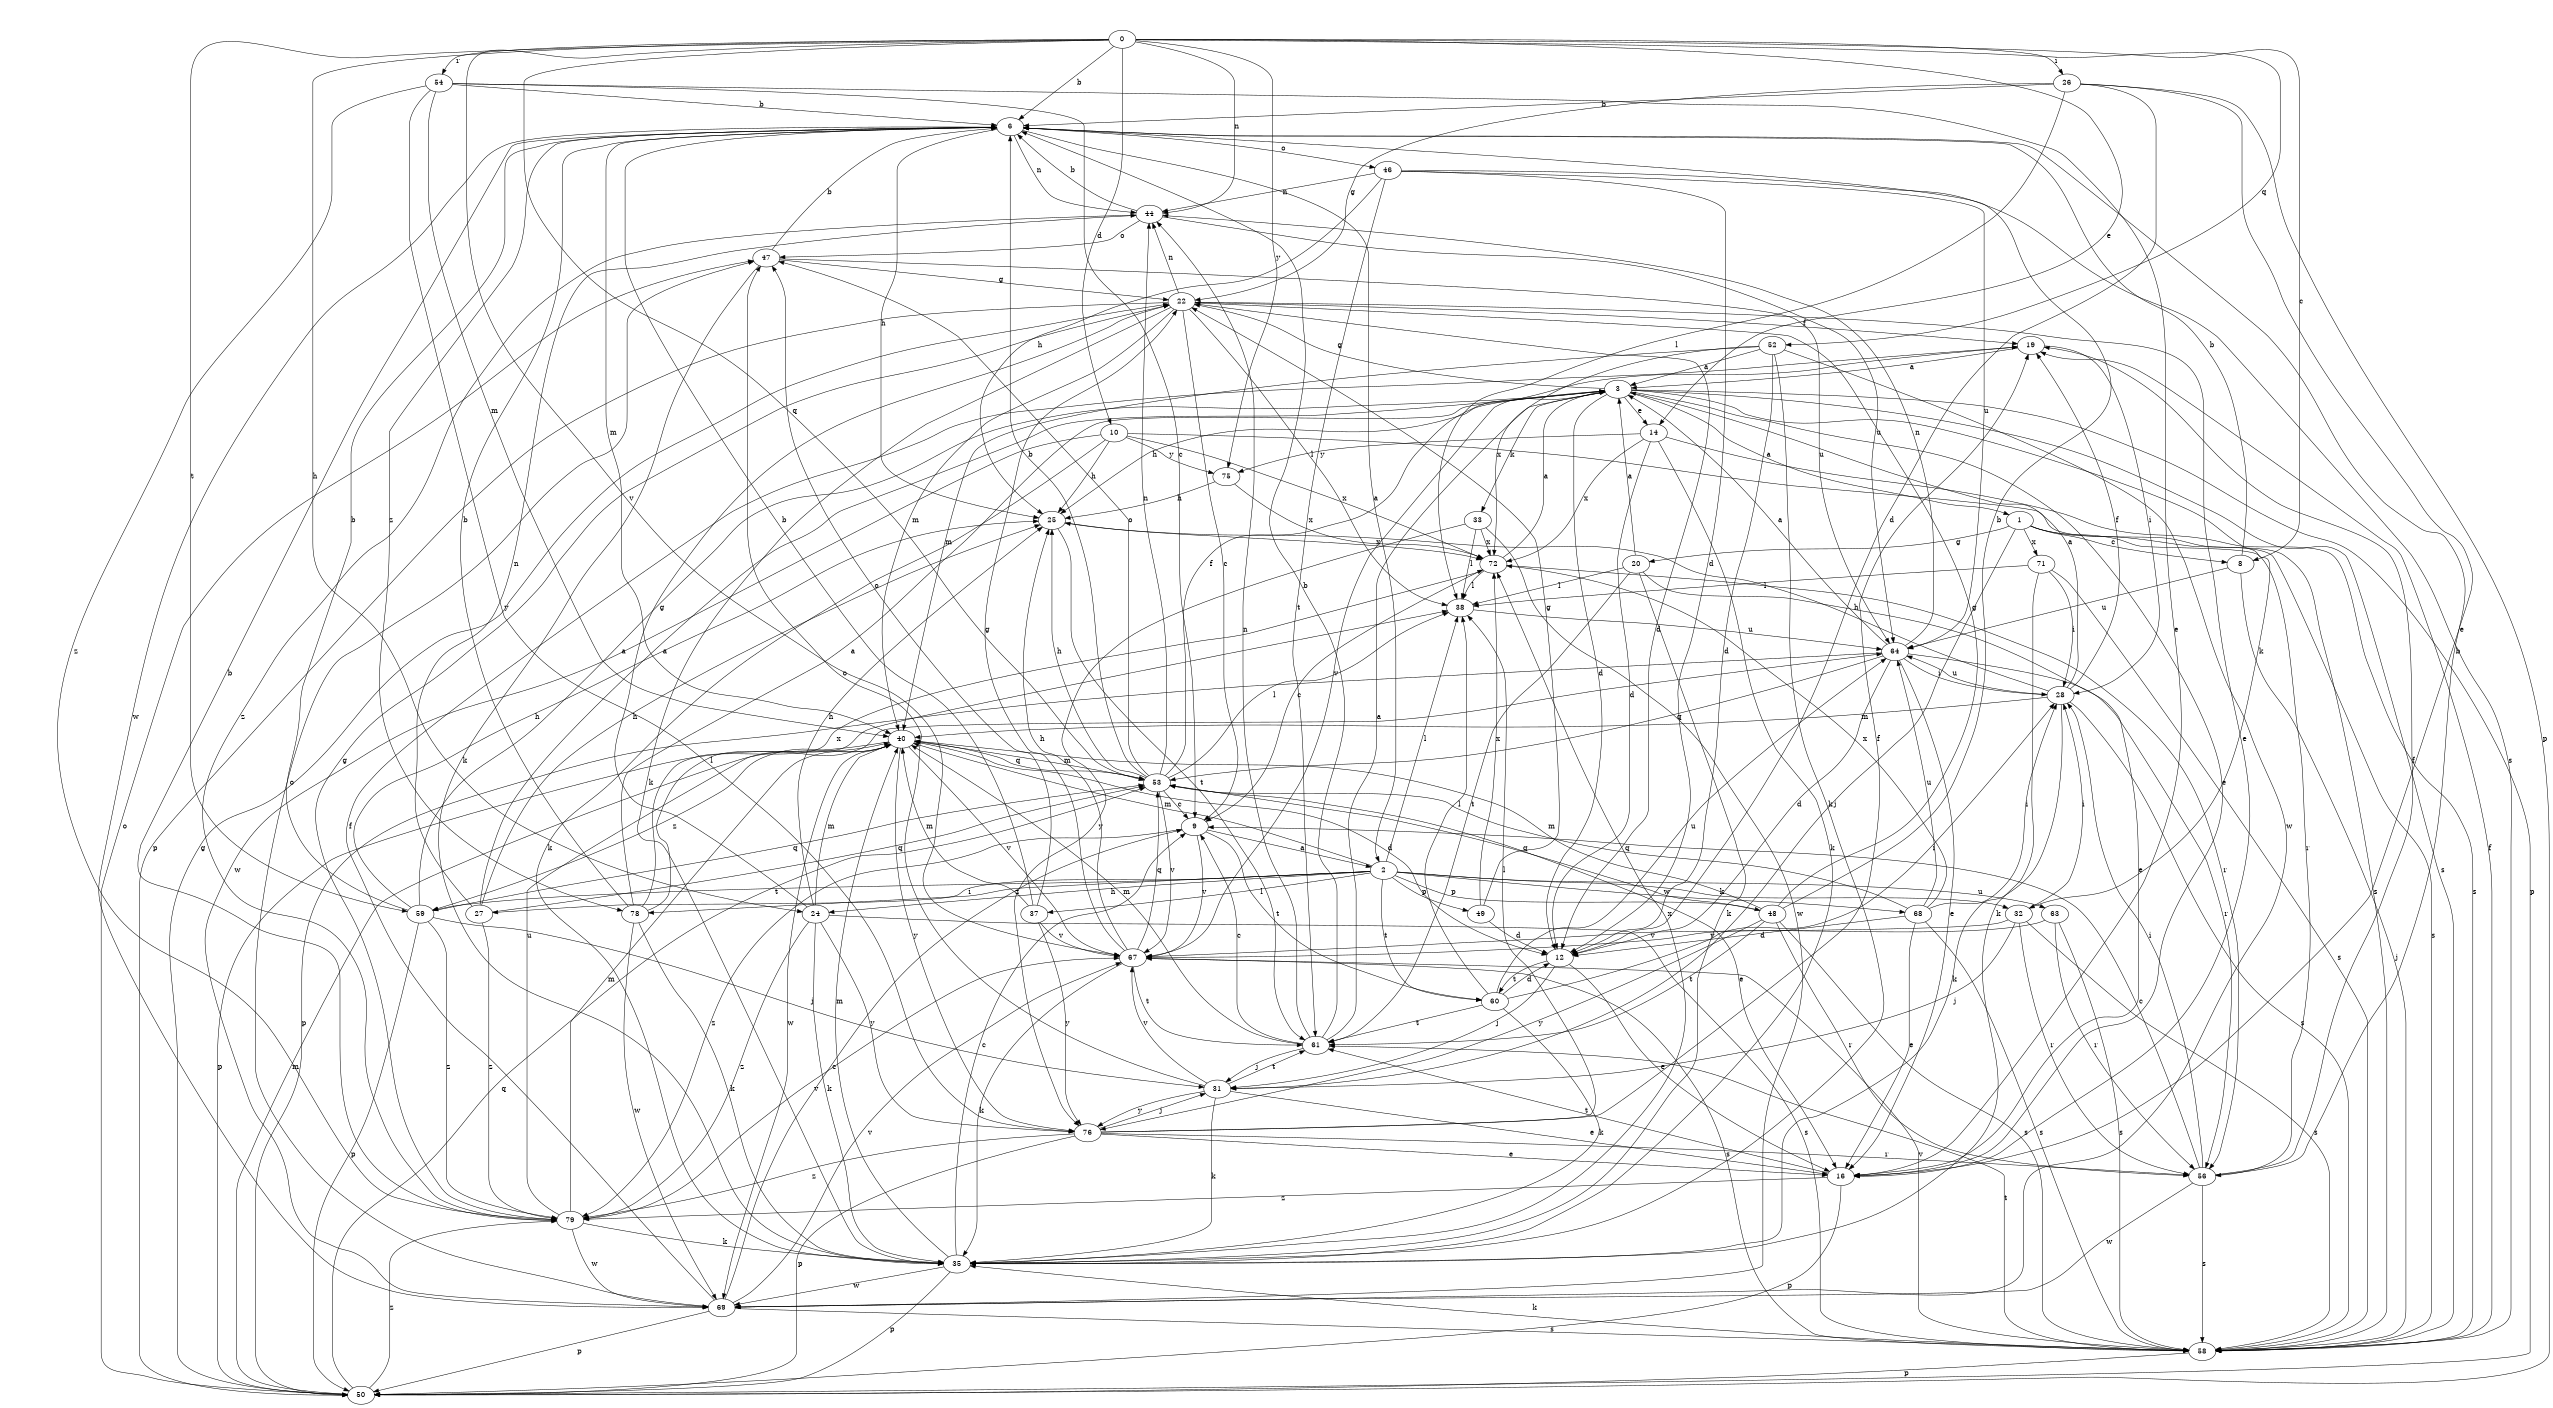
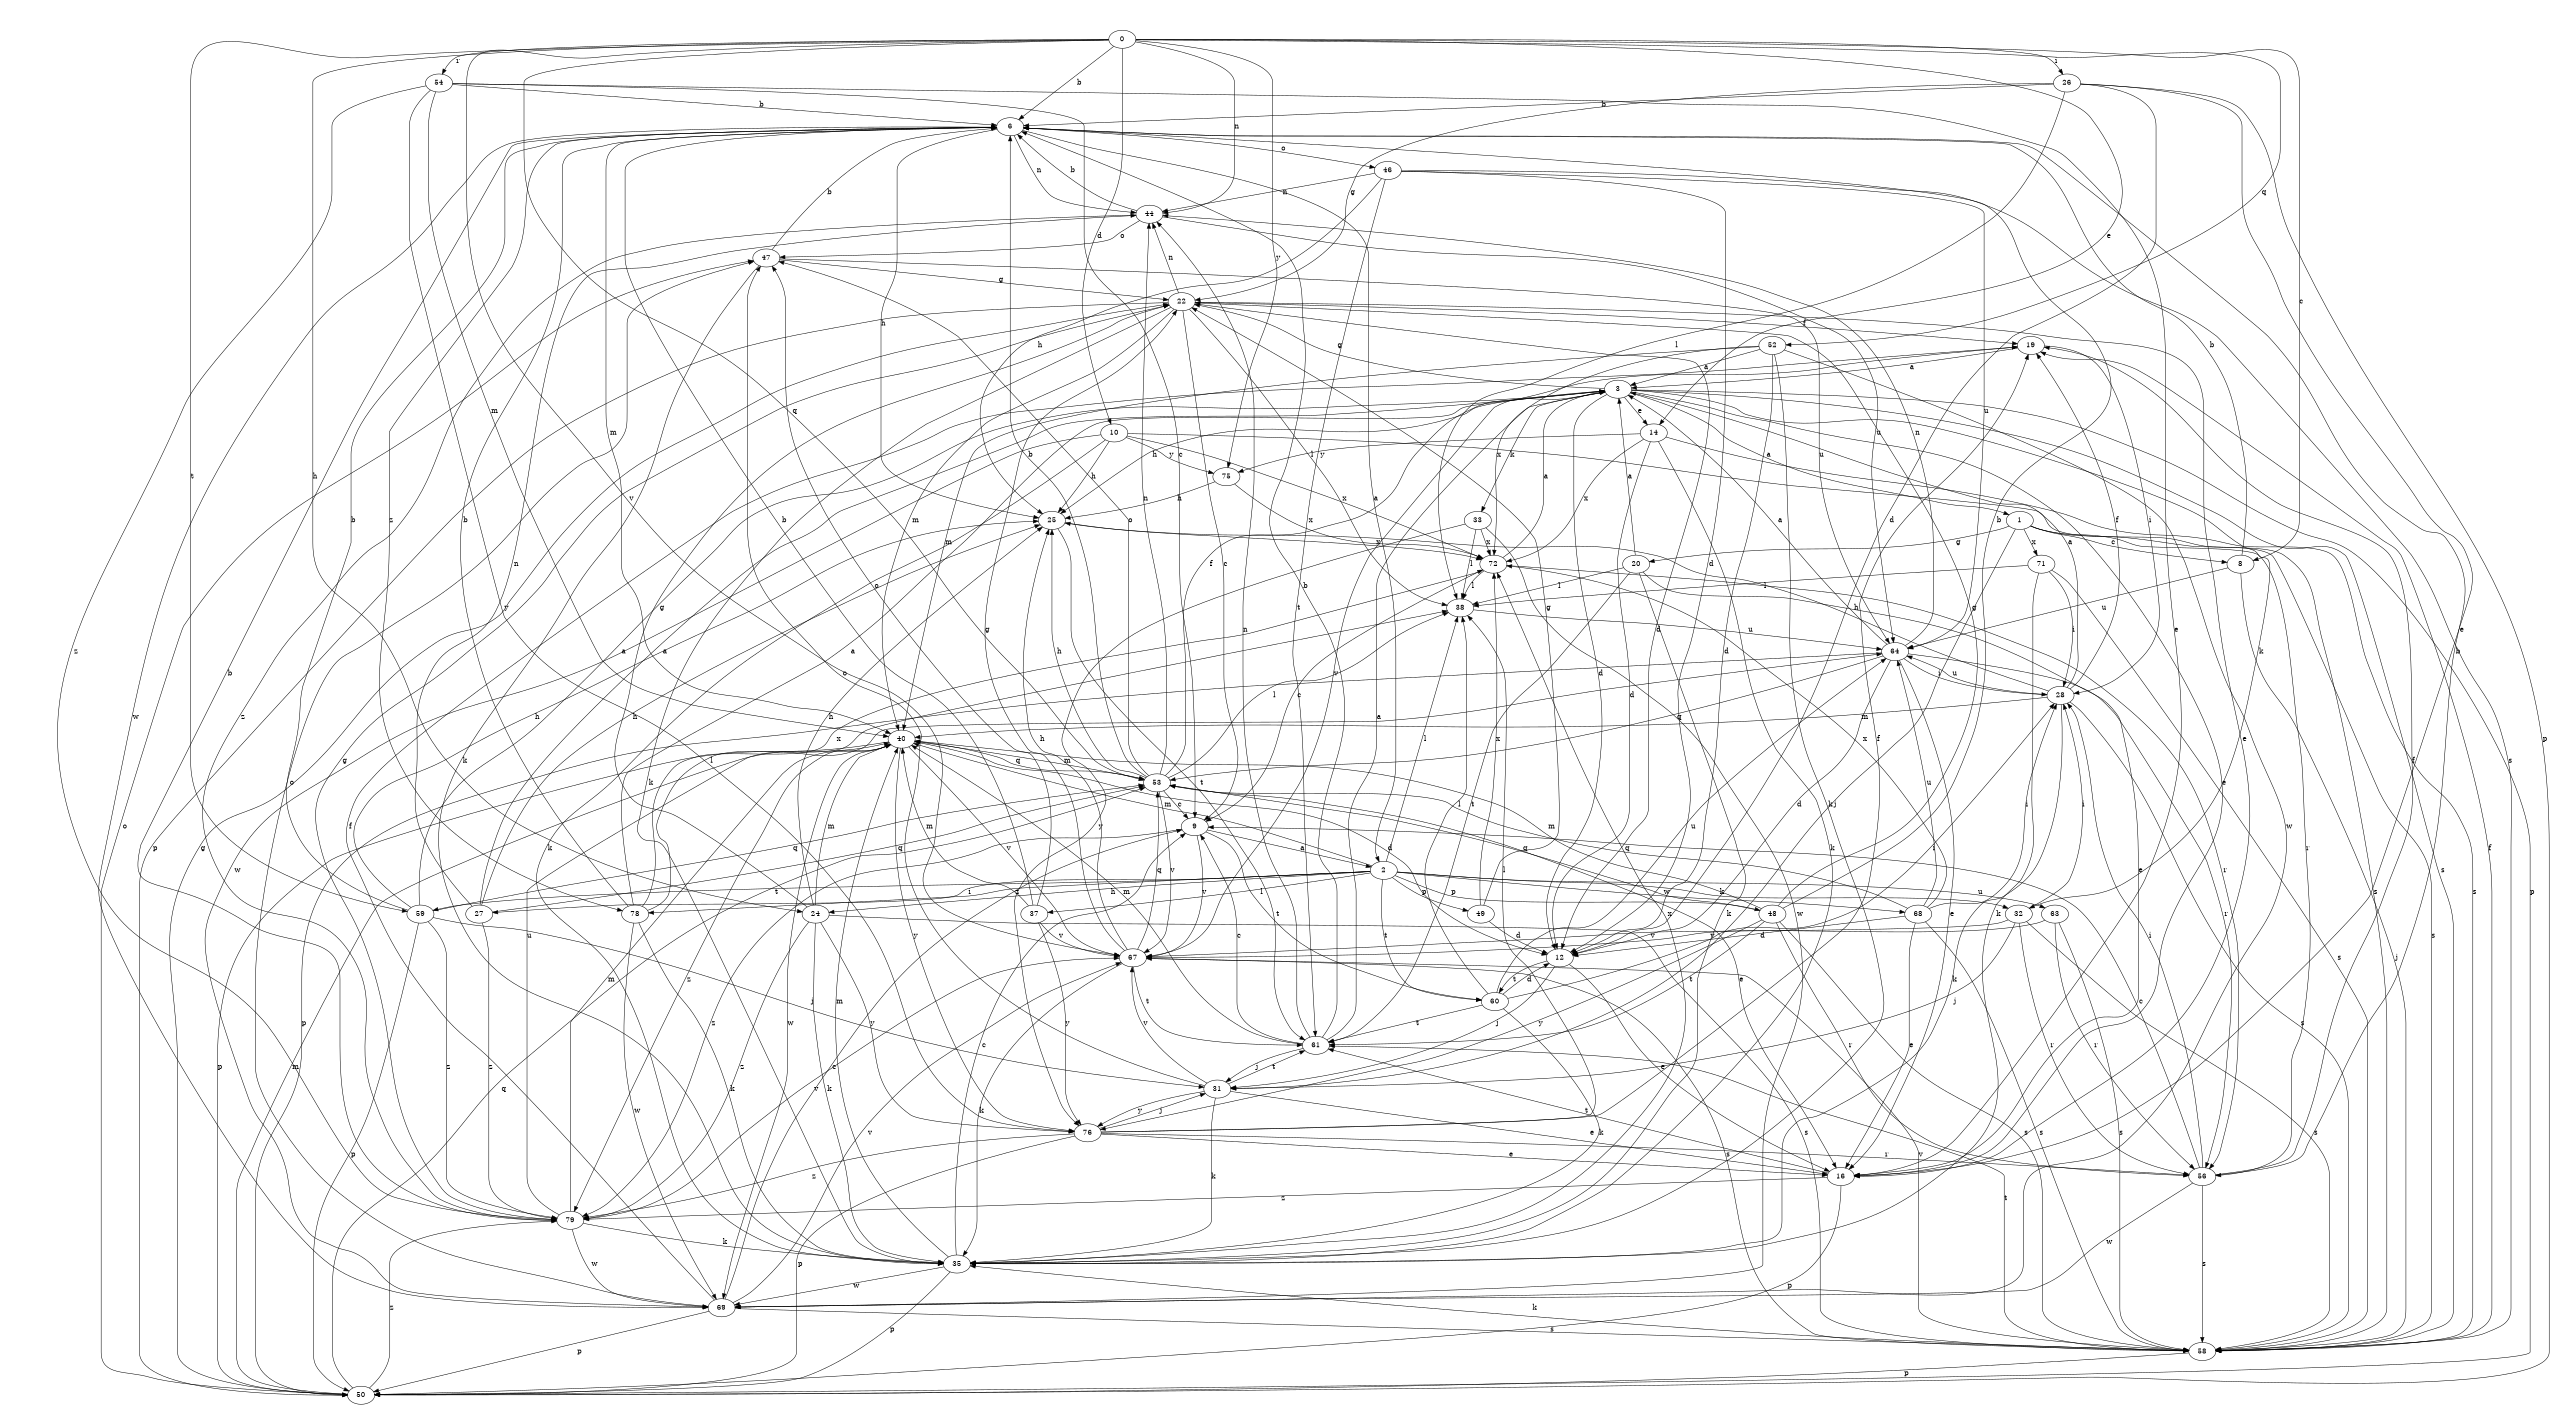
(667, 820) -> (704, 942)
